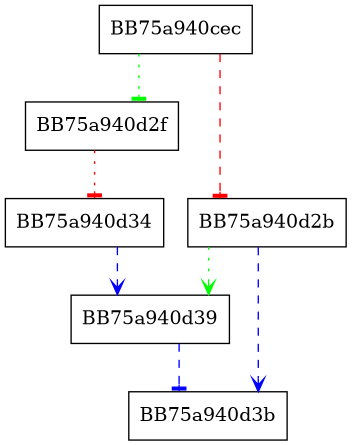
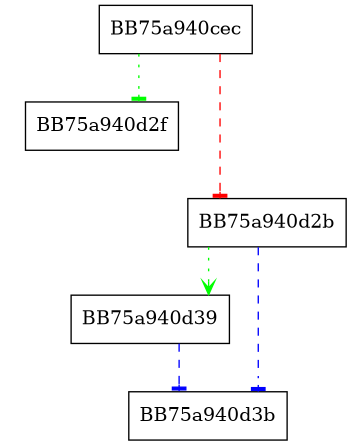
(85, 223) -> none
(258, 313) -> (258, 313)
